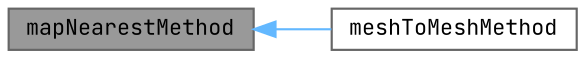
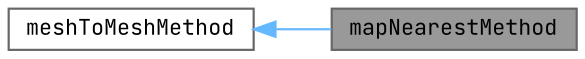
(303, 29) -> (303, 29)
